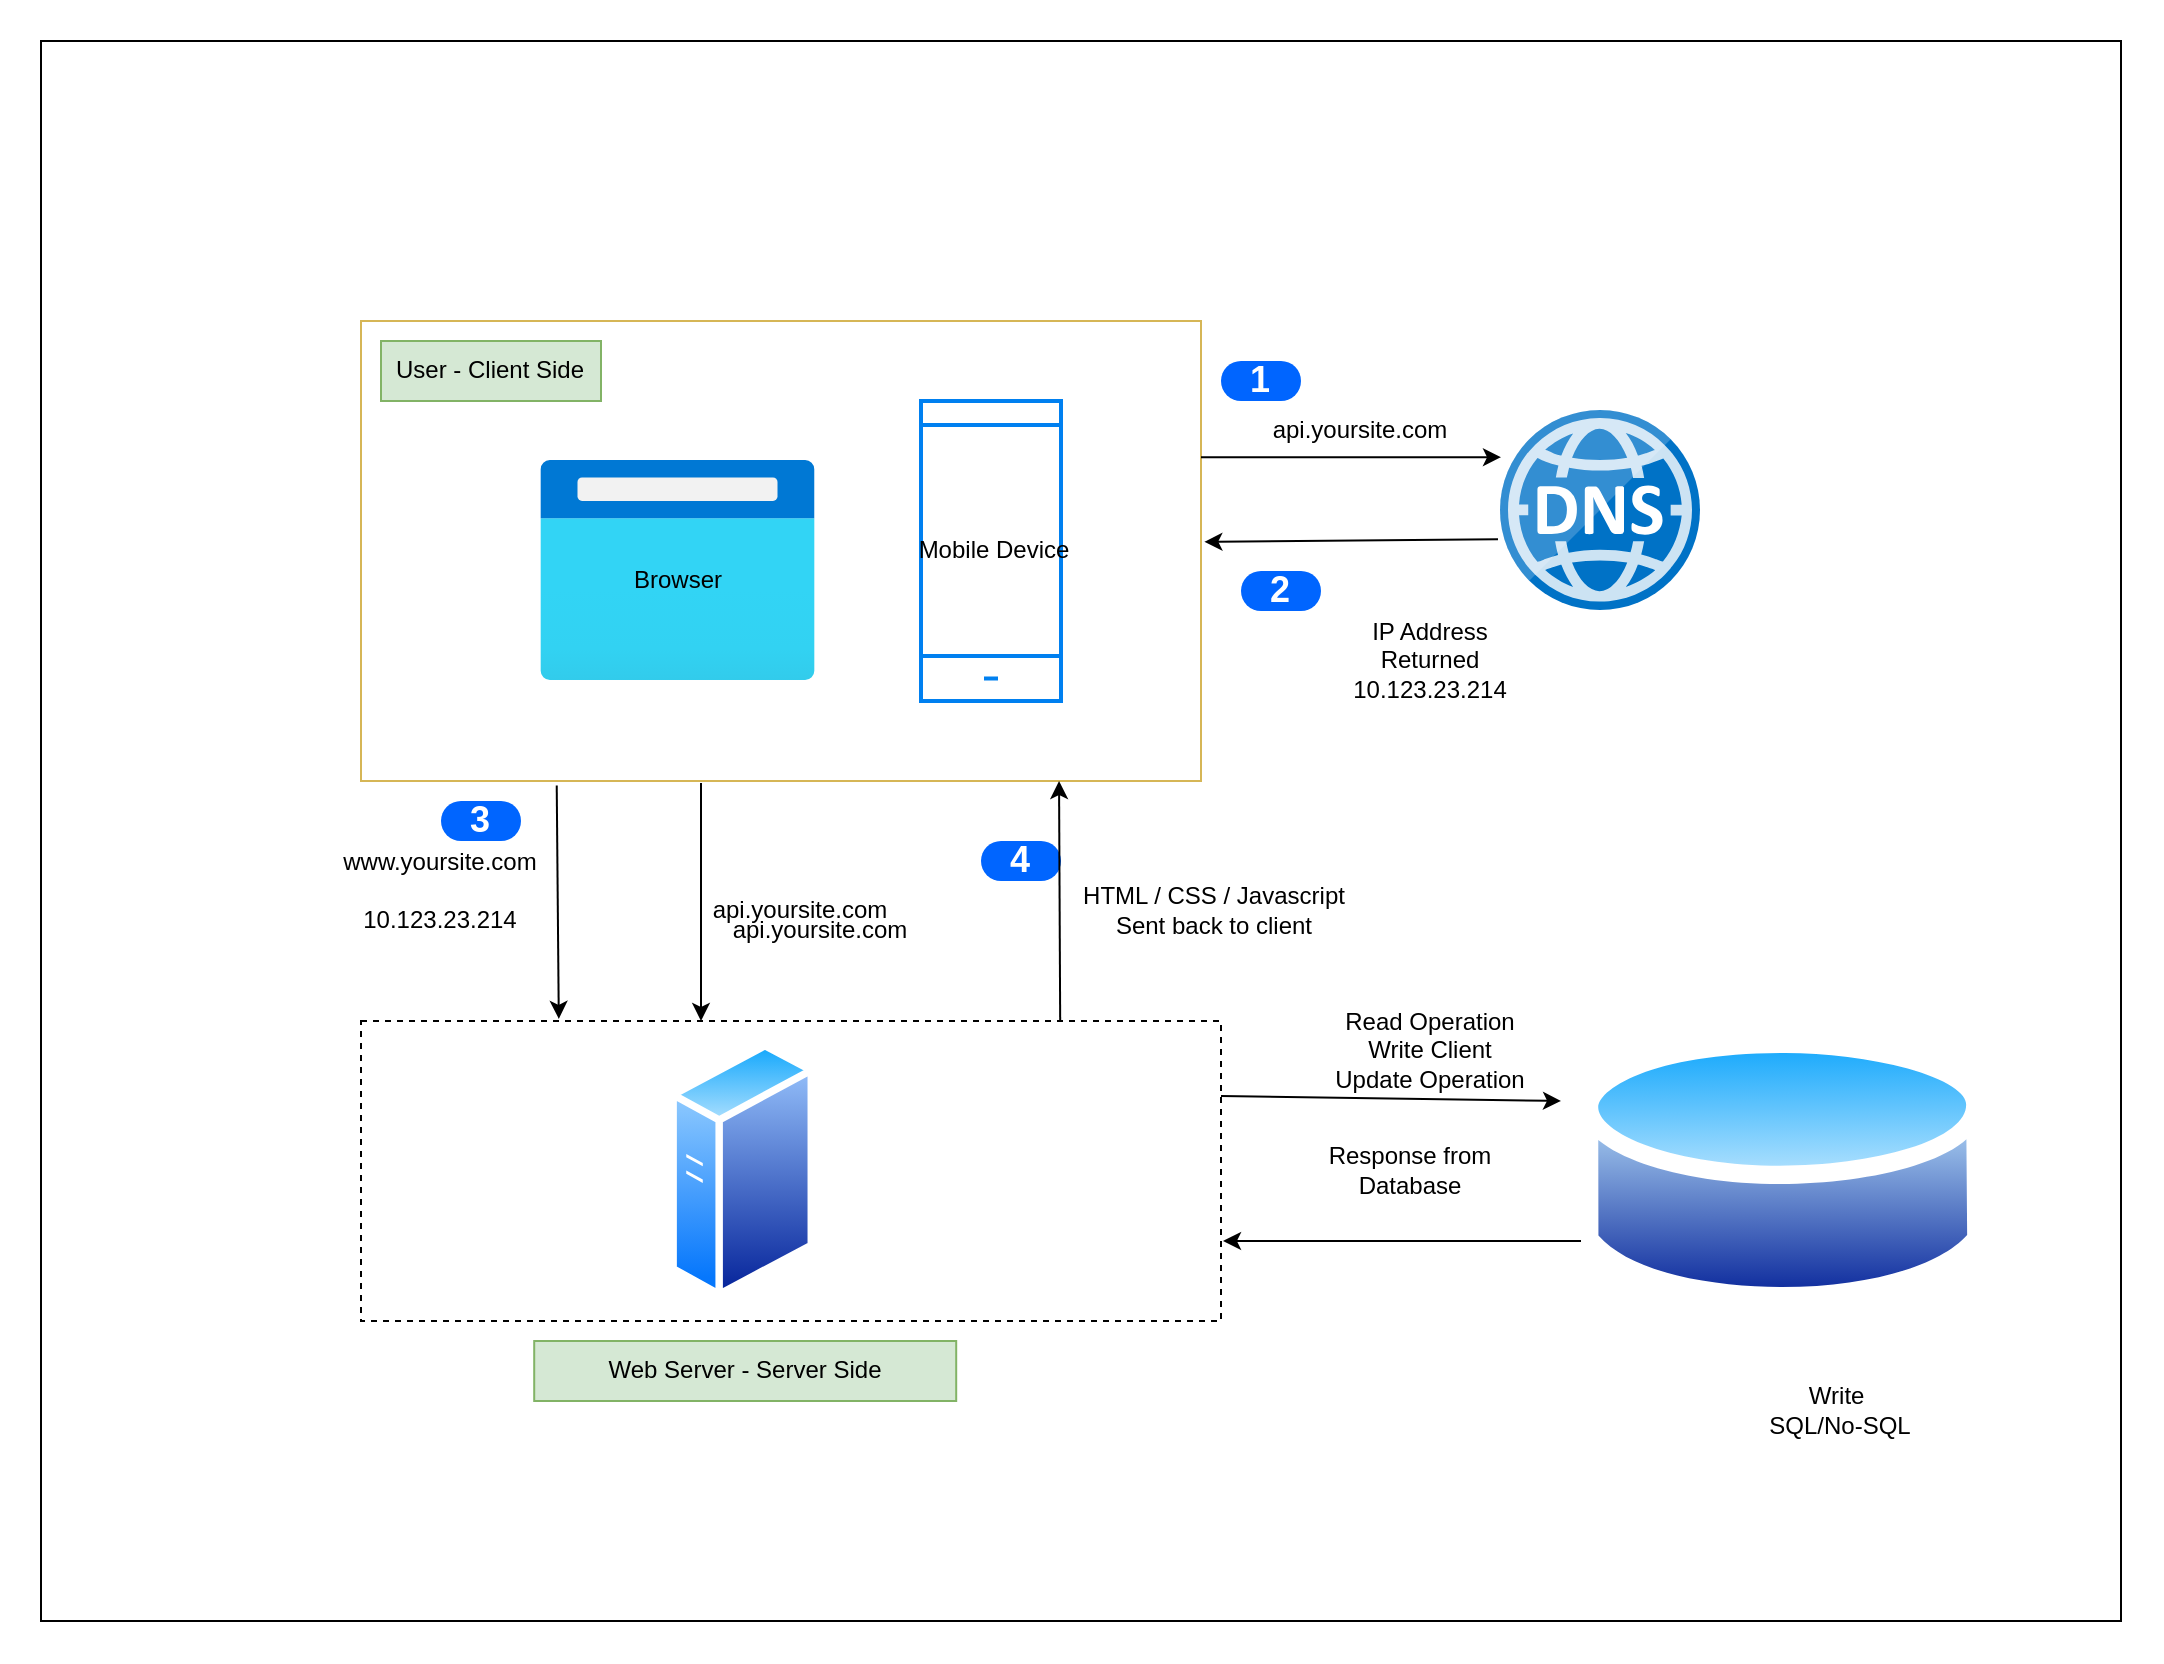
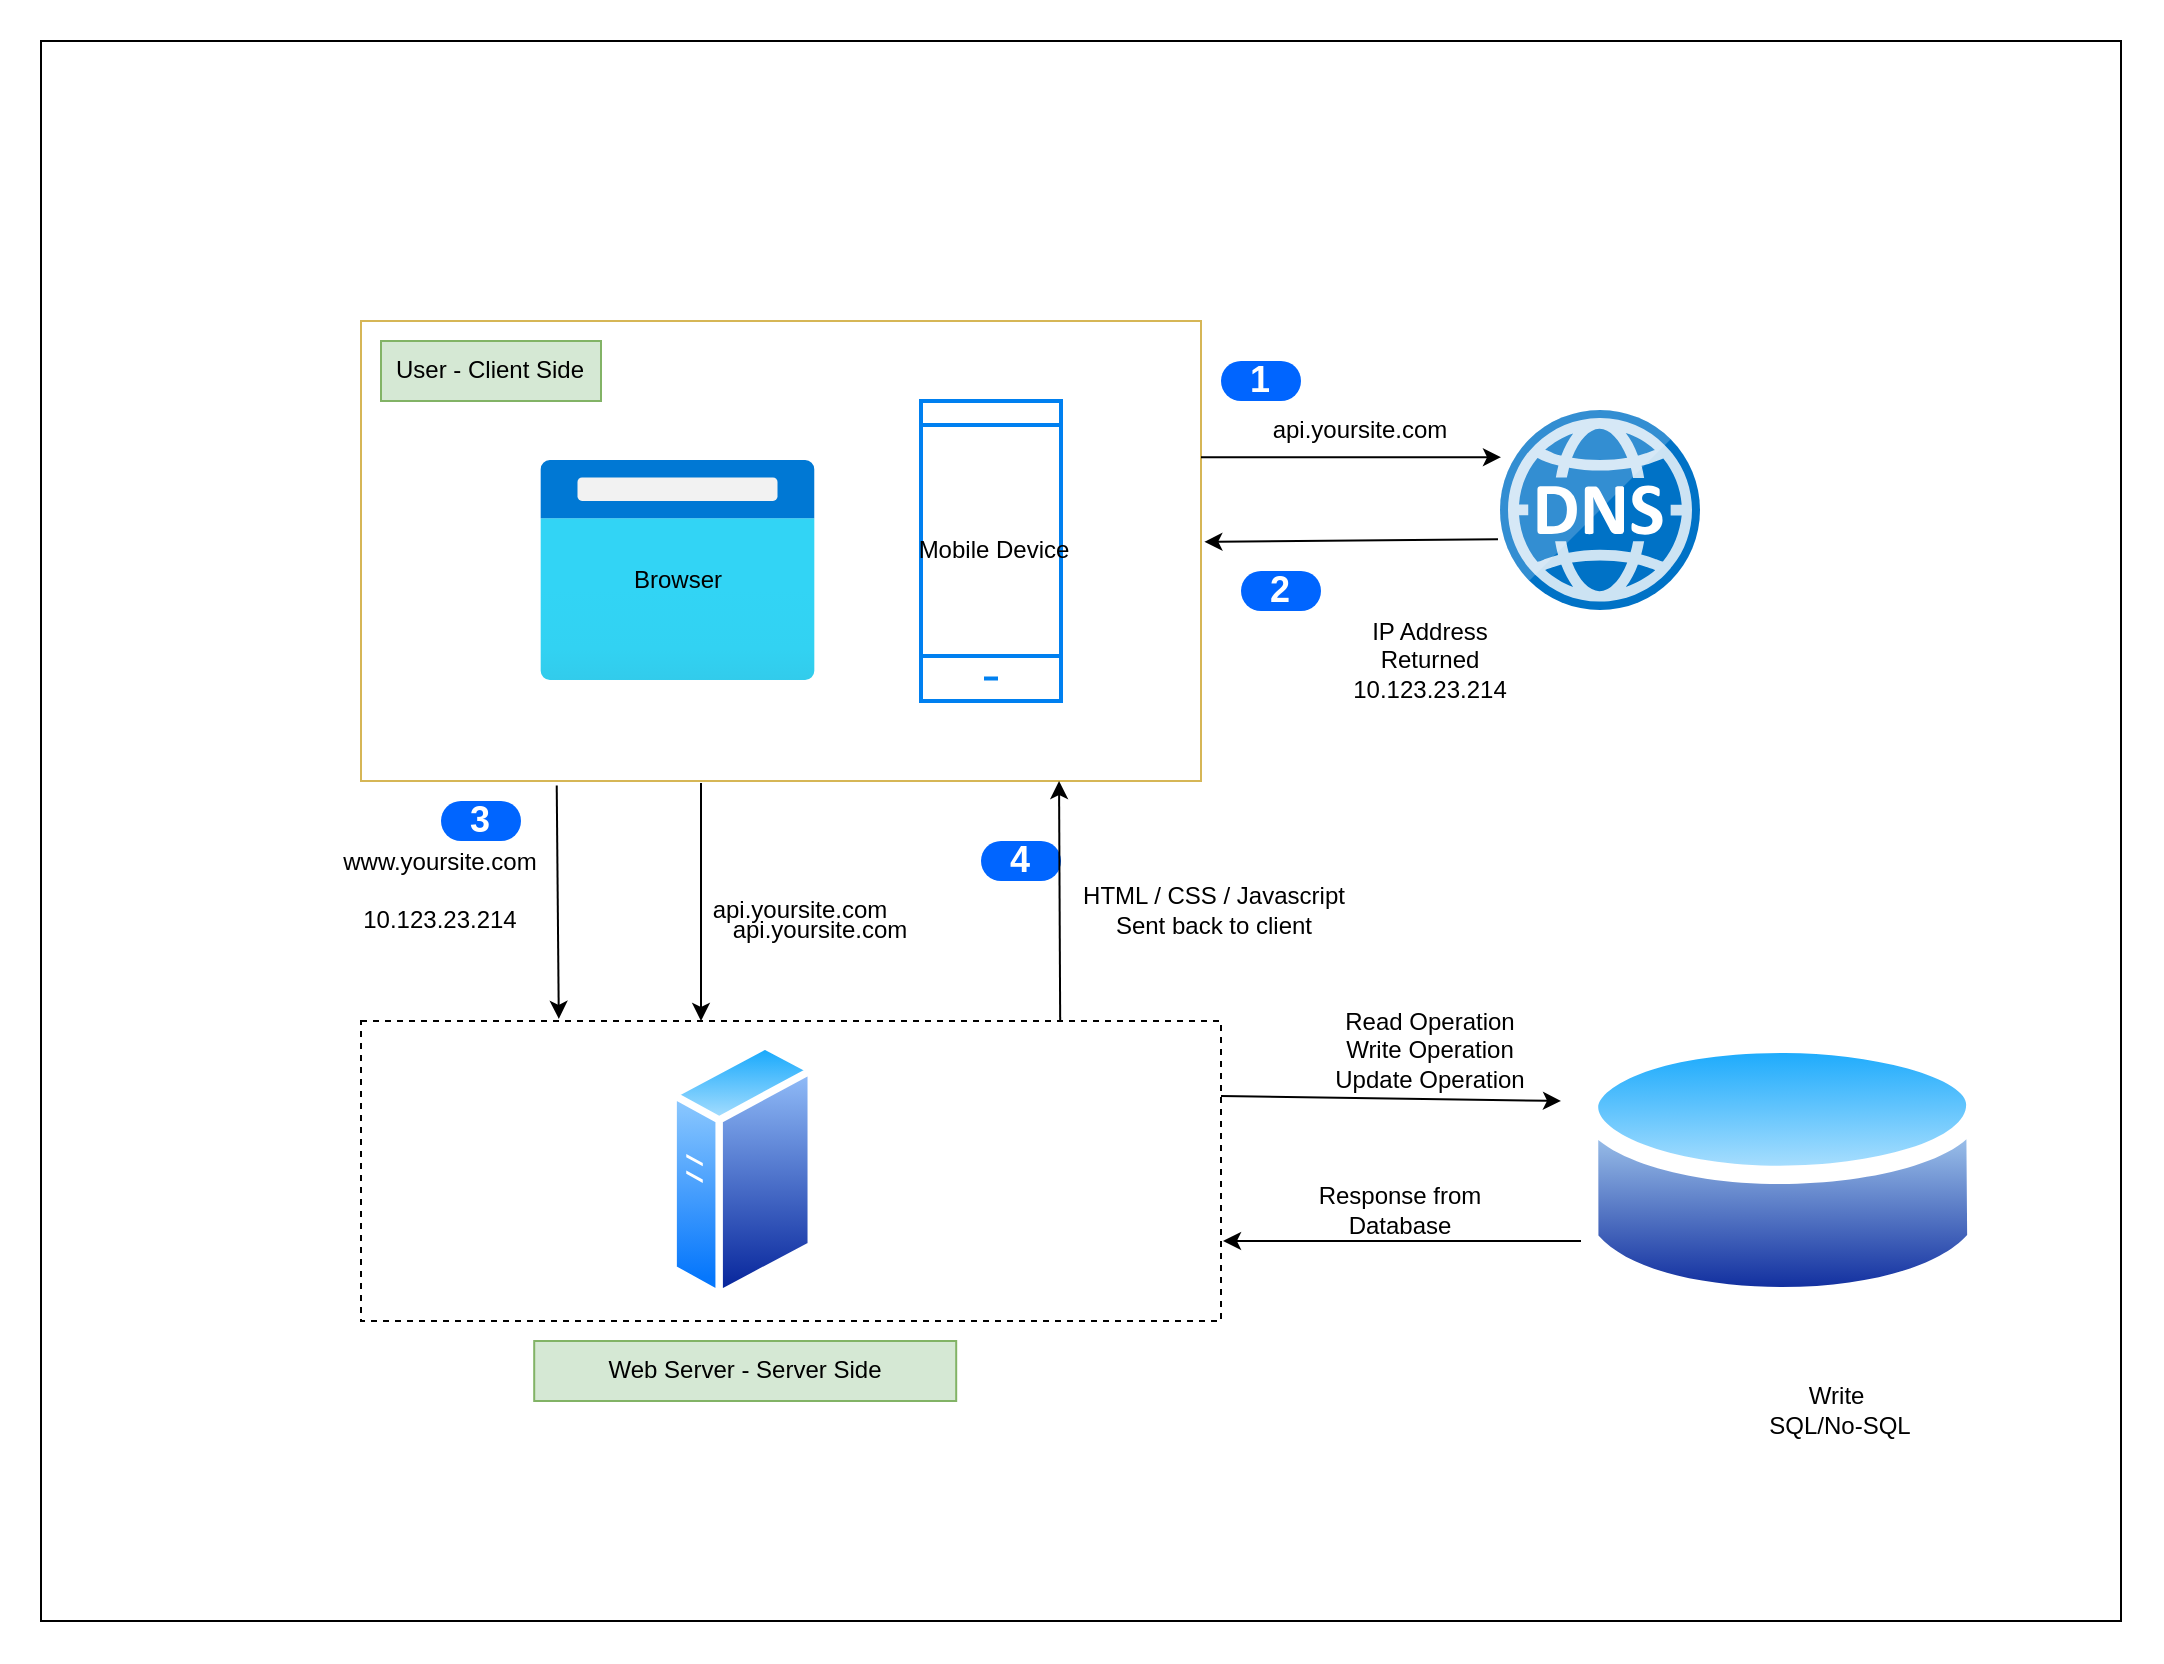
(1431, 1051) -> (1431, 1051)
(1411, 1171) -> (1401, 1211)
